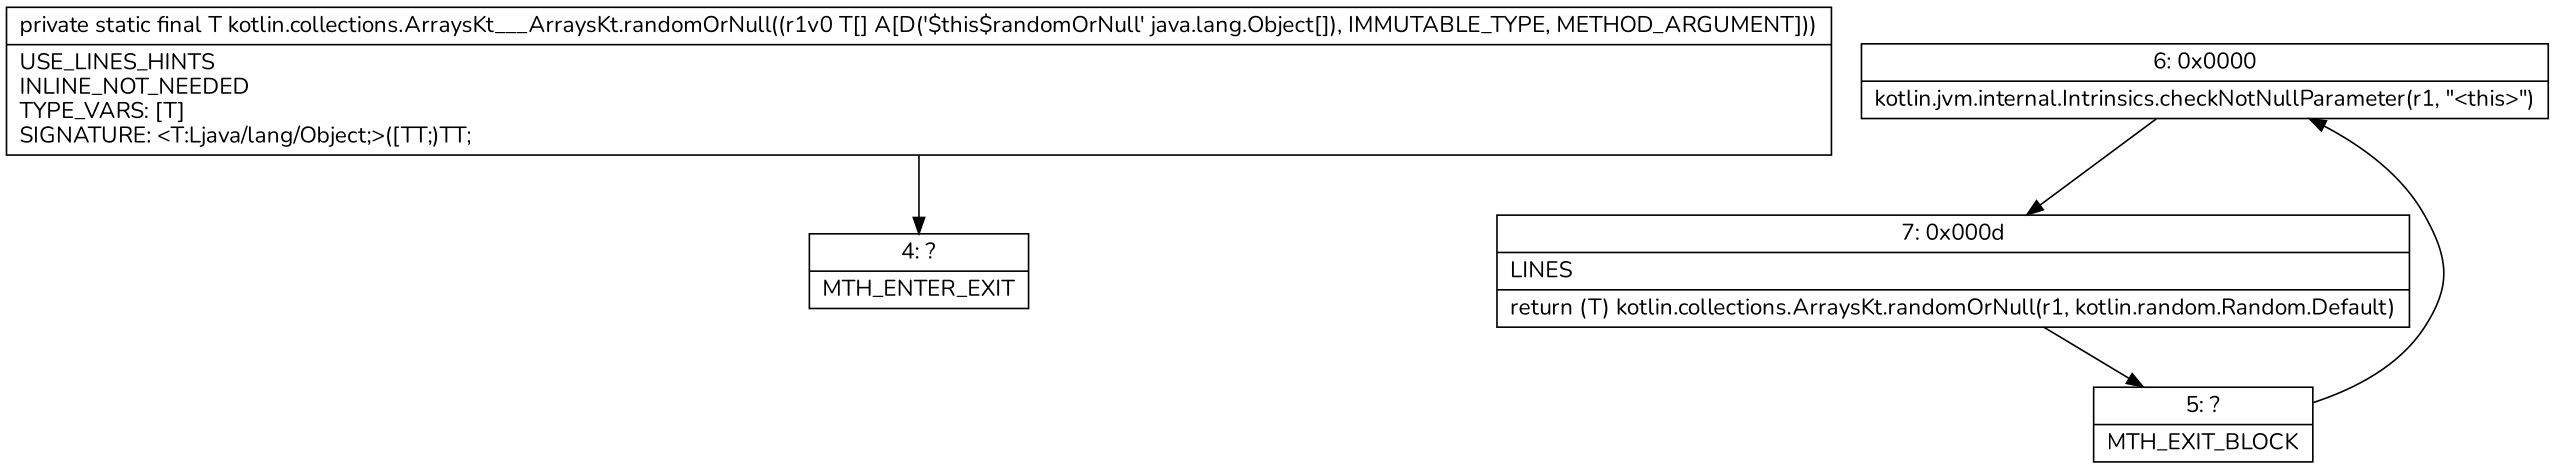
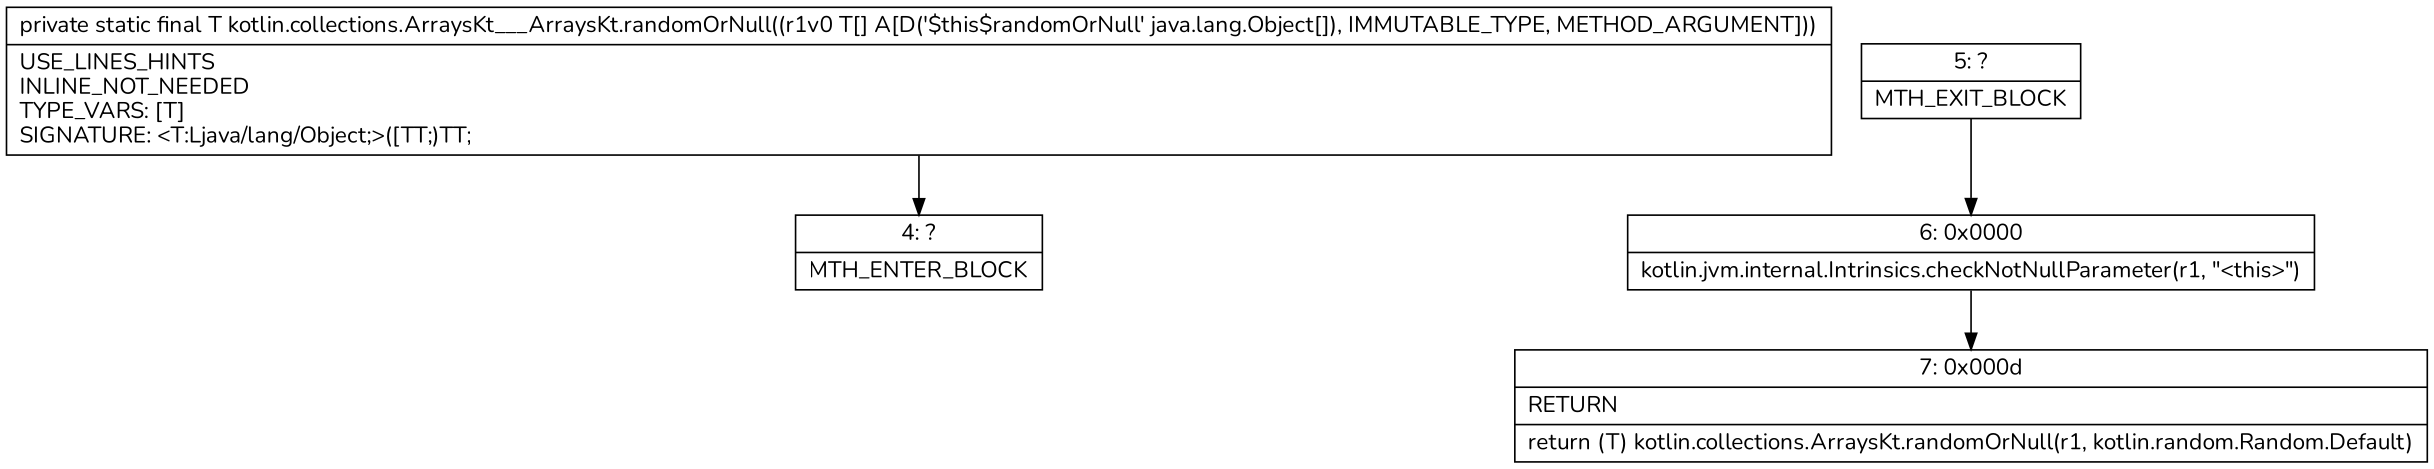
(1542, 270) -> (1573, 405)
(919, 289) -> (919, 270)
(2086, 353) -> none
